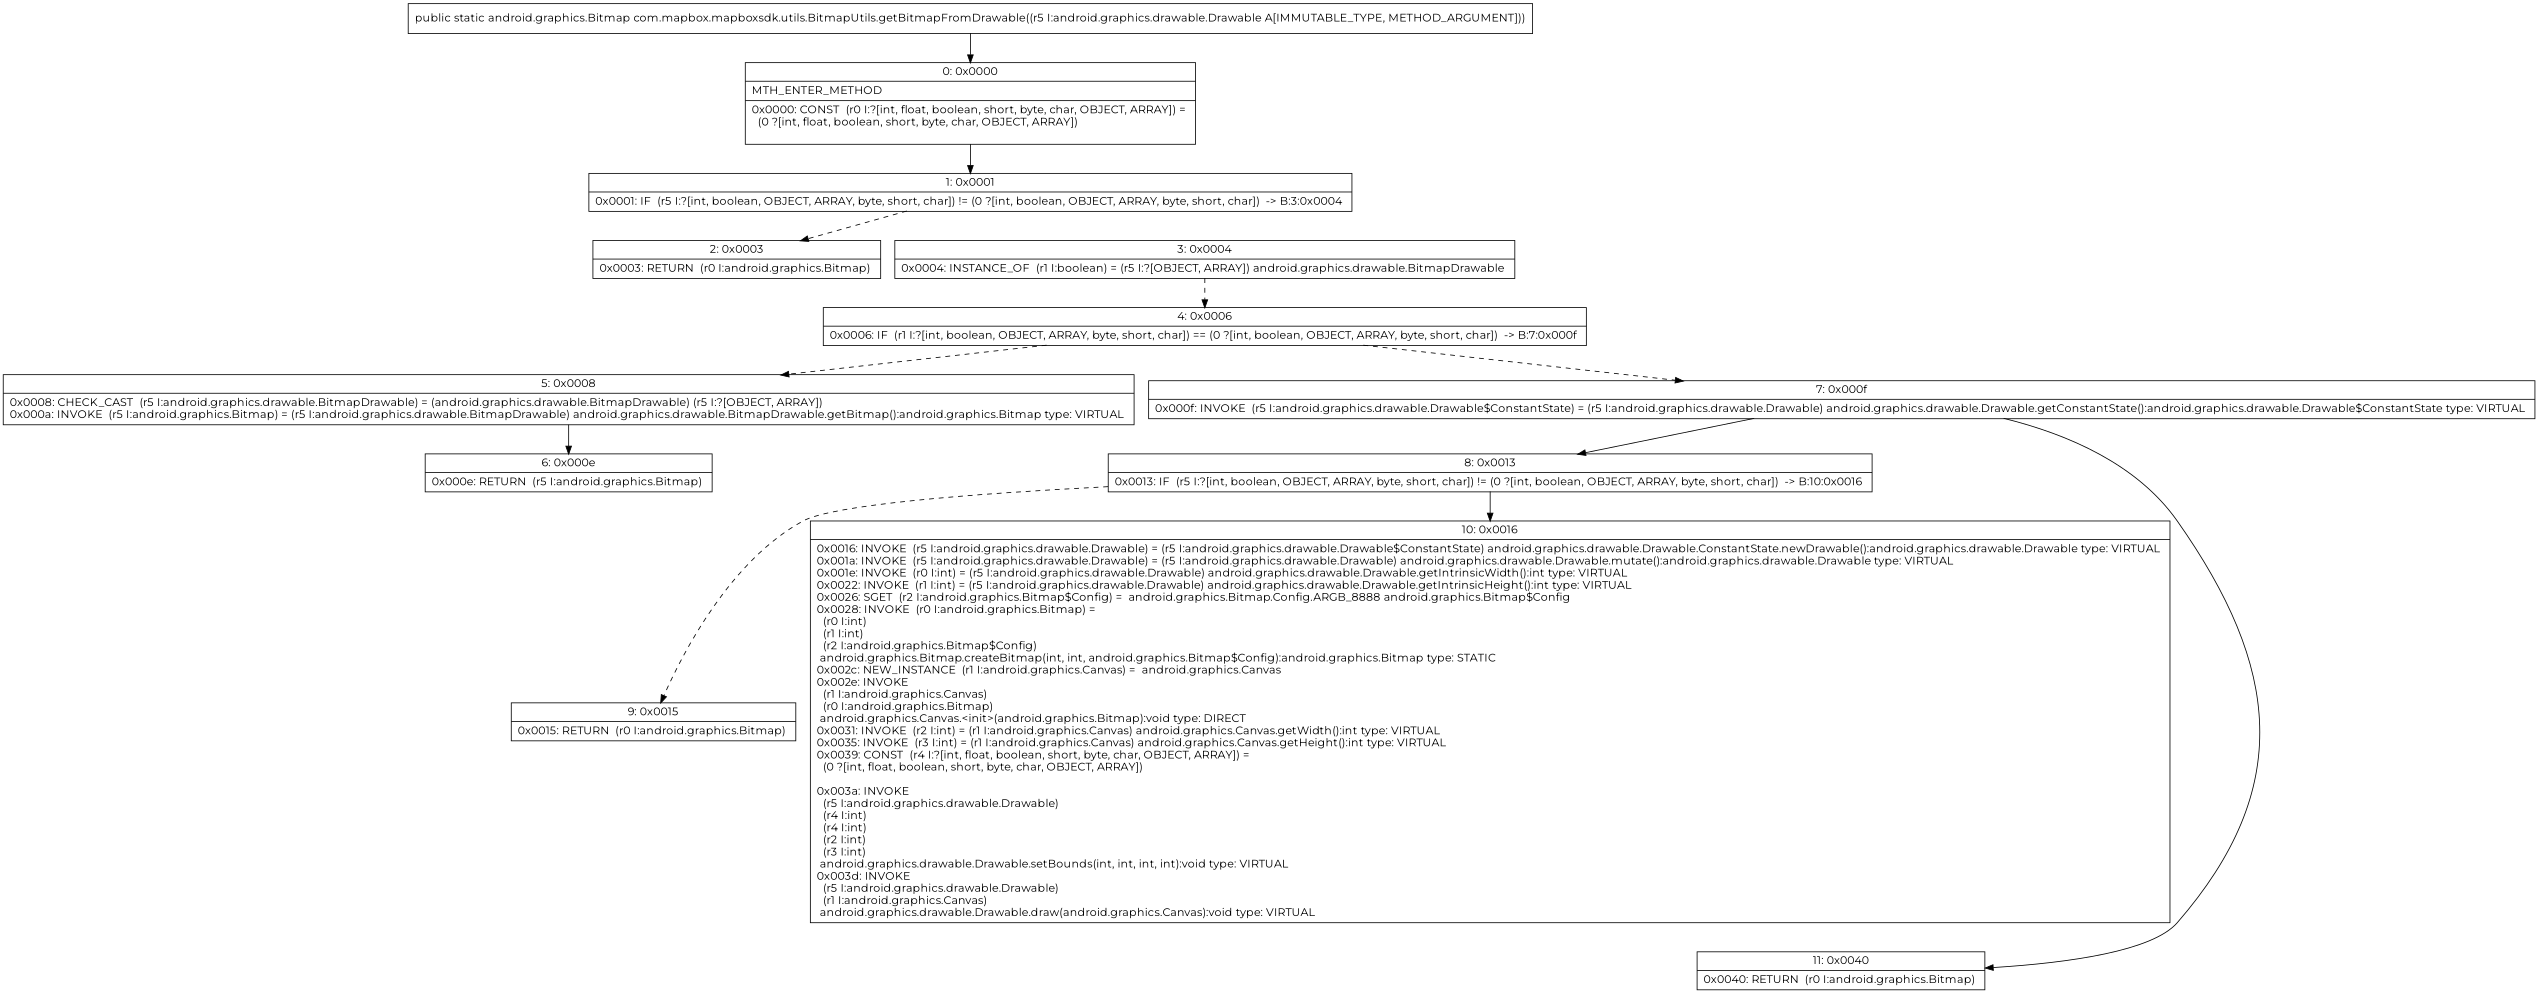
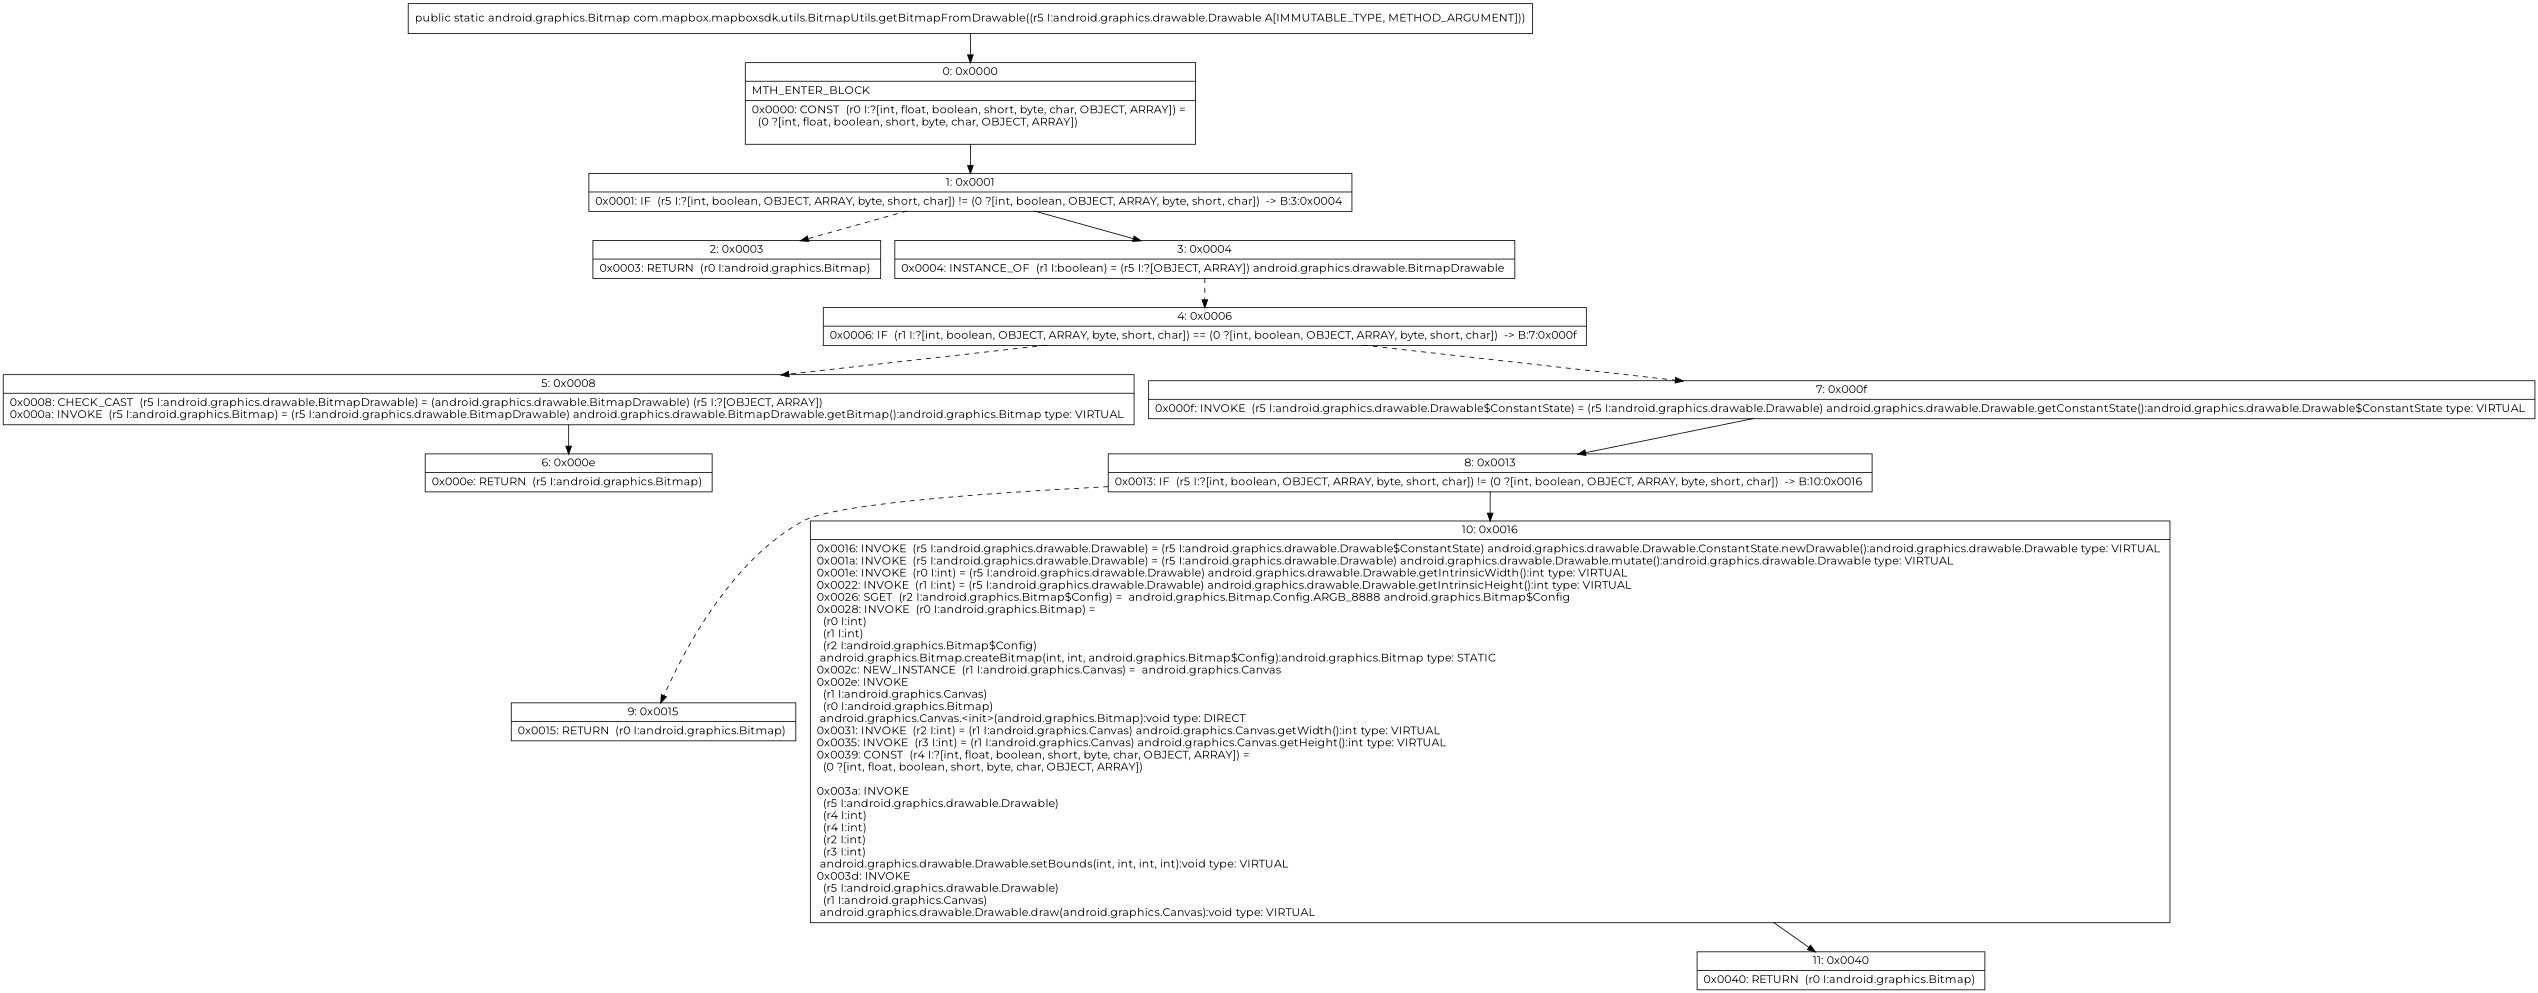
(817, 91) -> (811, 91)
none -> (1084, 225)
(2258, 716) -> (1791, 935)
